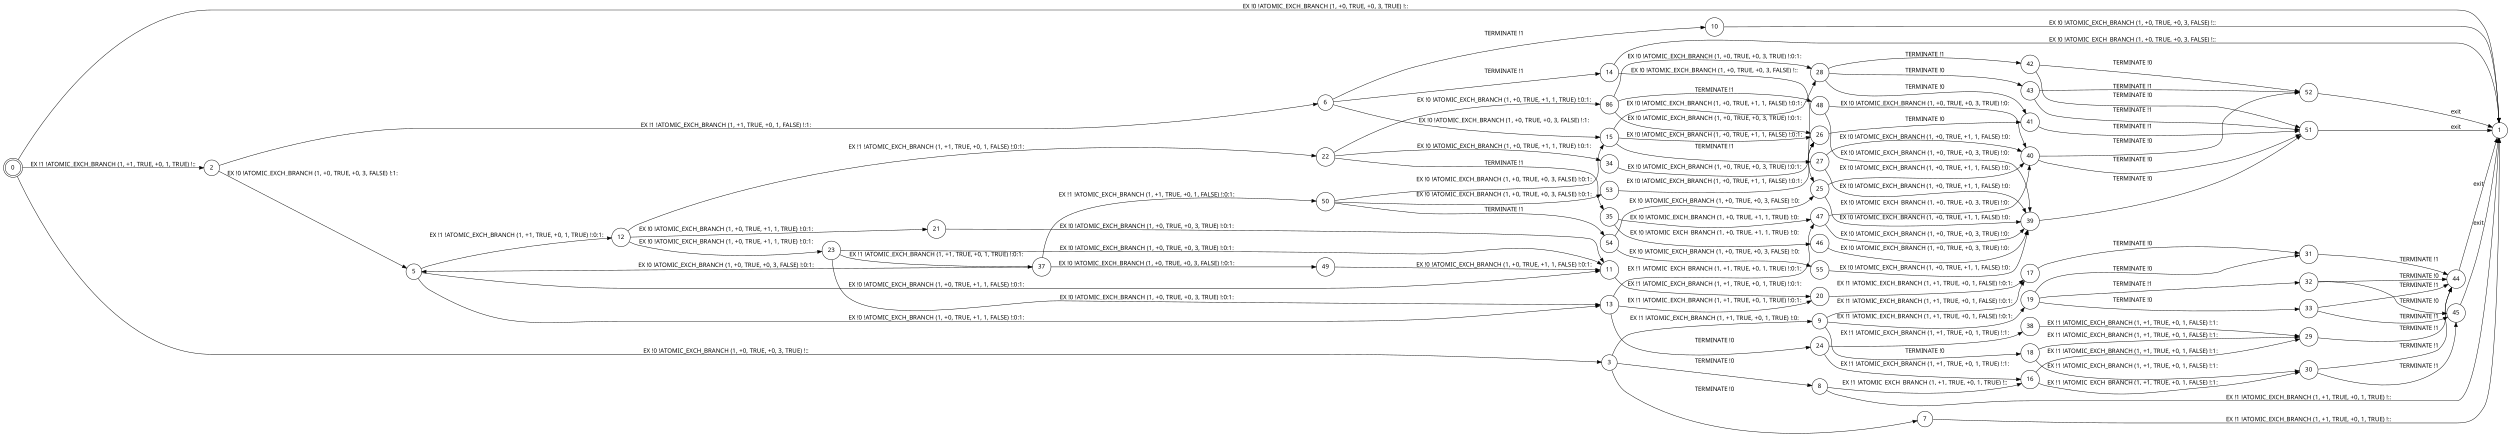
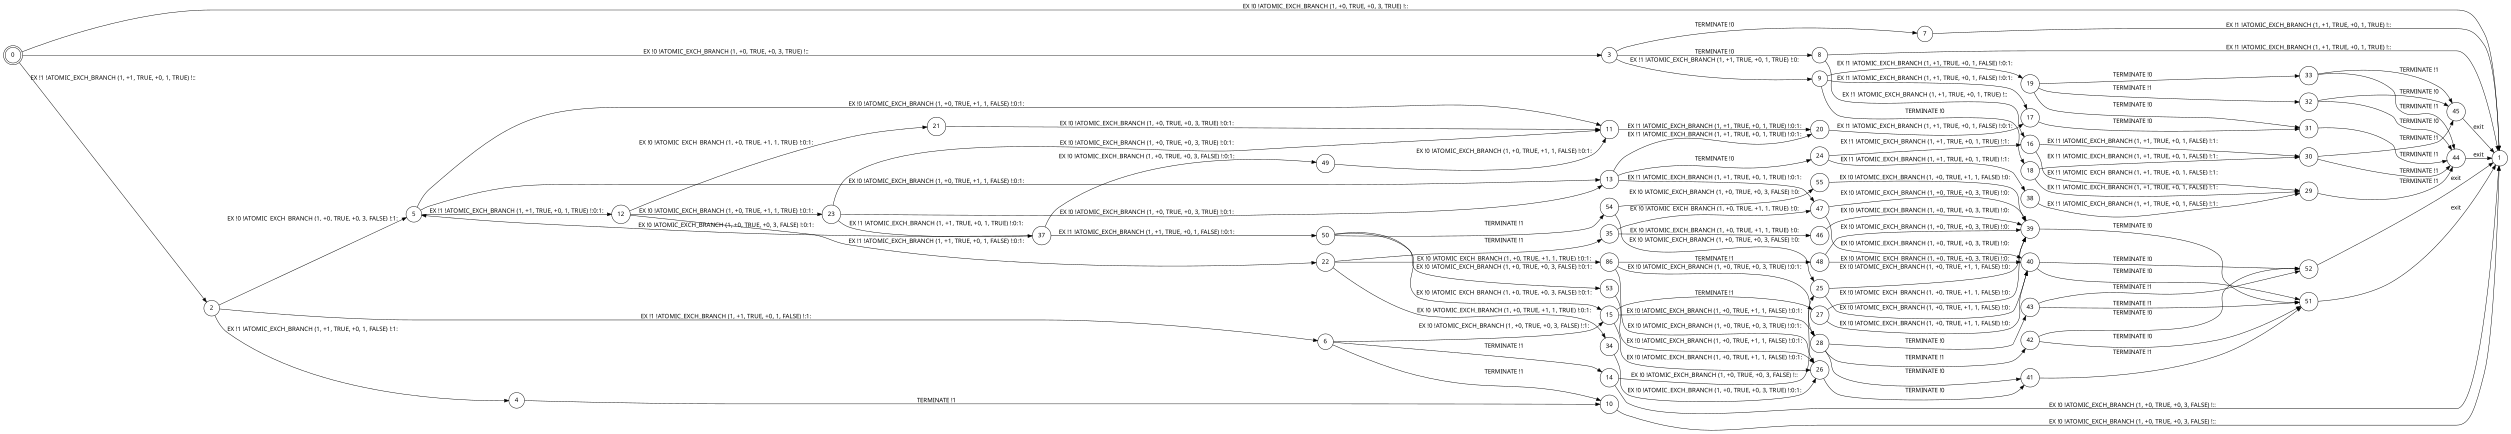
none -> (517, 400)
